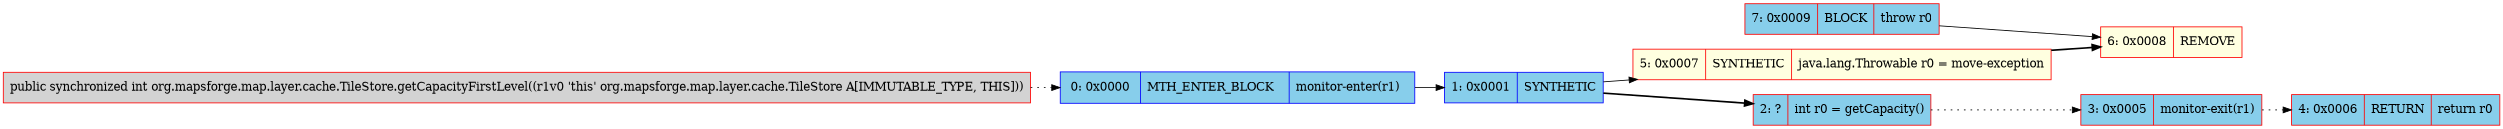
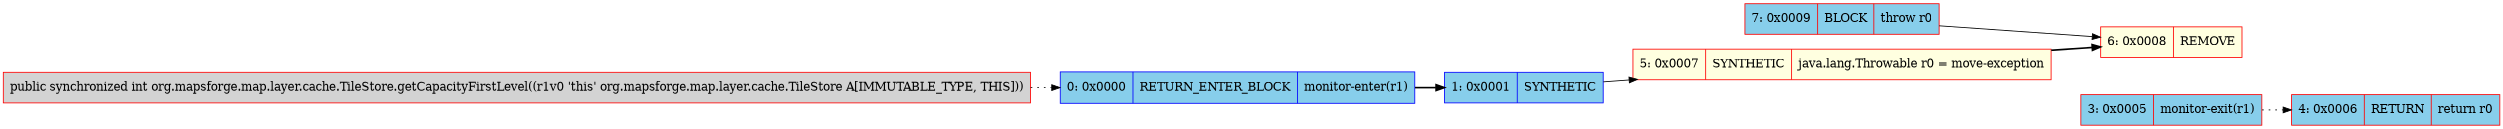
(1211, 87) -> (1215, 87)
(1425, 88) -> (1425, 88)
(1842, 110) -> none
